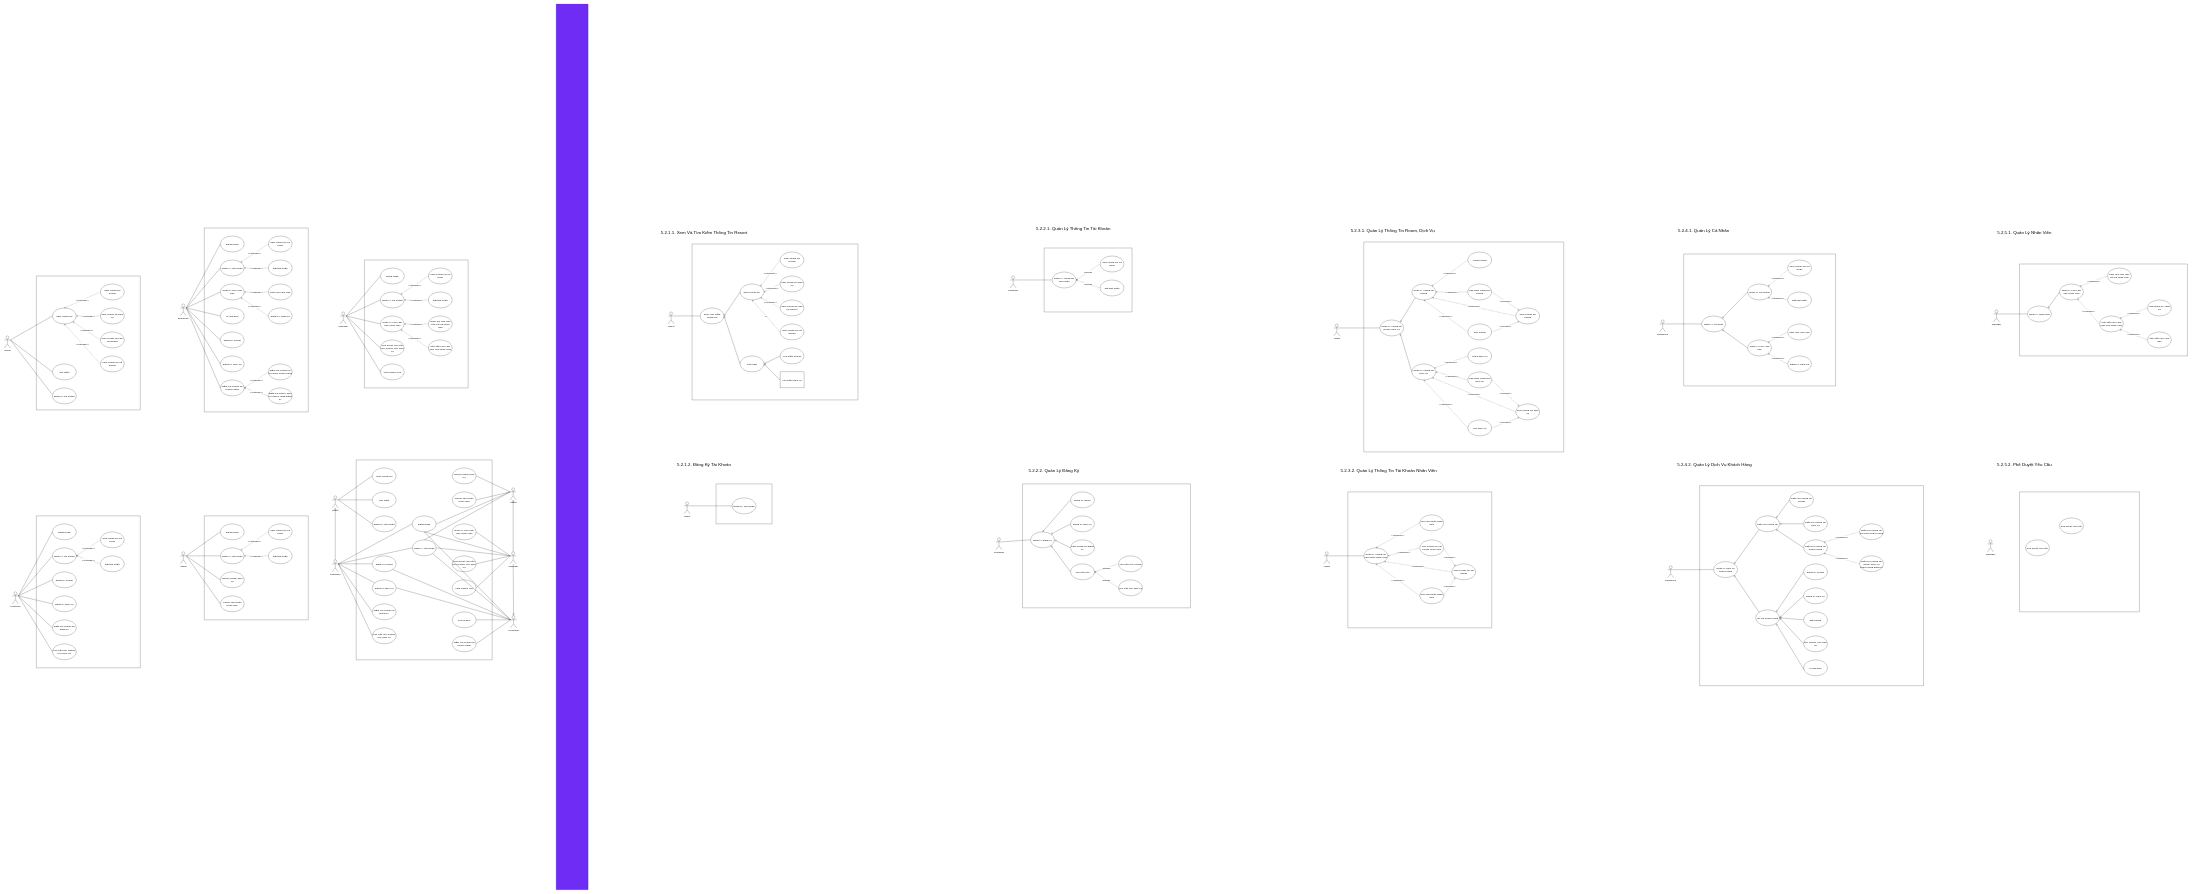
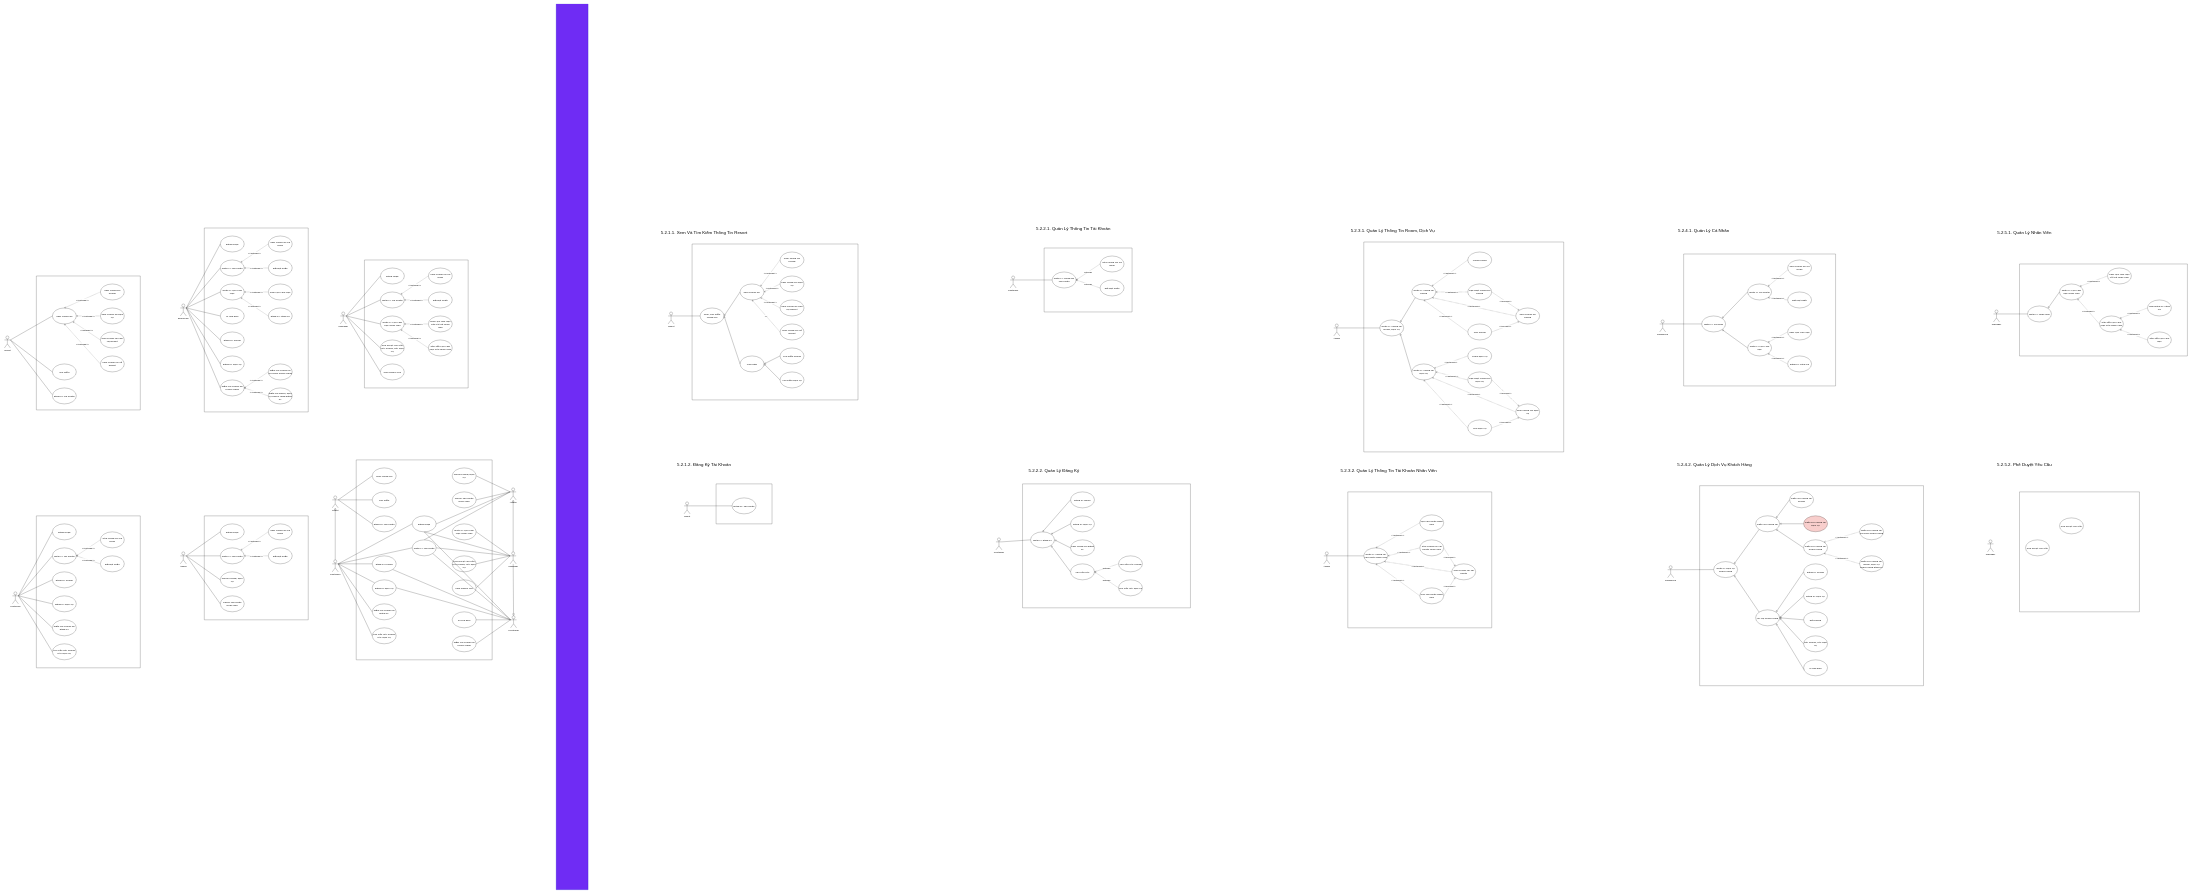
(792, 380) -> (792, 380)
(1816, 524) -> (1816, 524)
